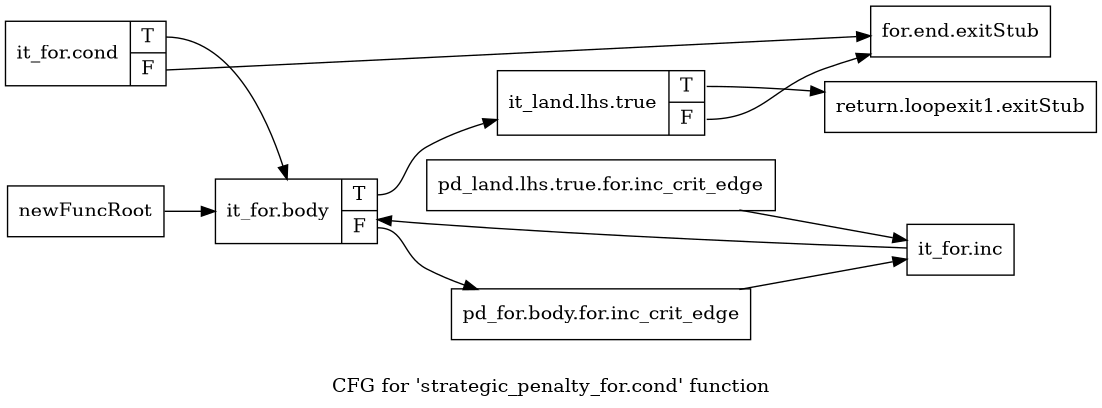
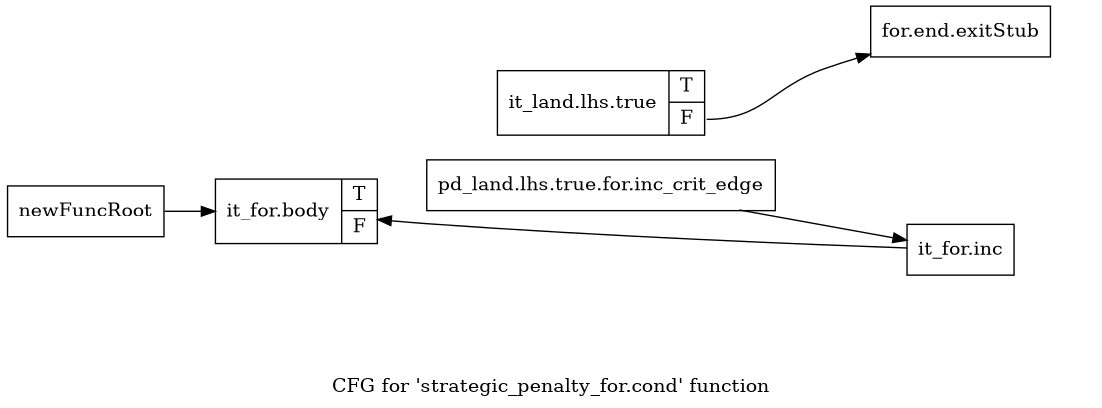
(86, 54) -> none
(961, 107) -> none
(422, 150) -> none
(601, 314) -> none
